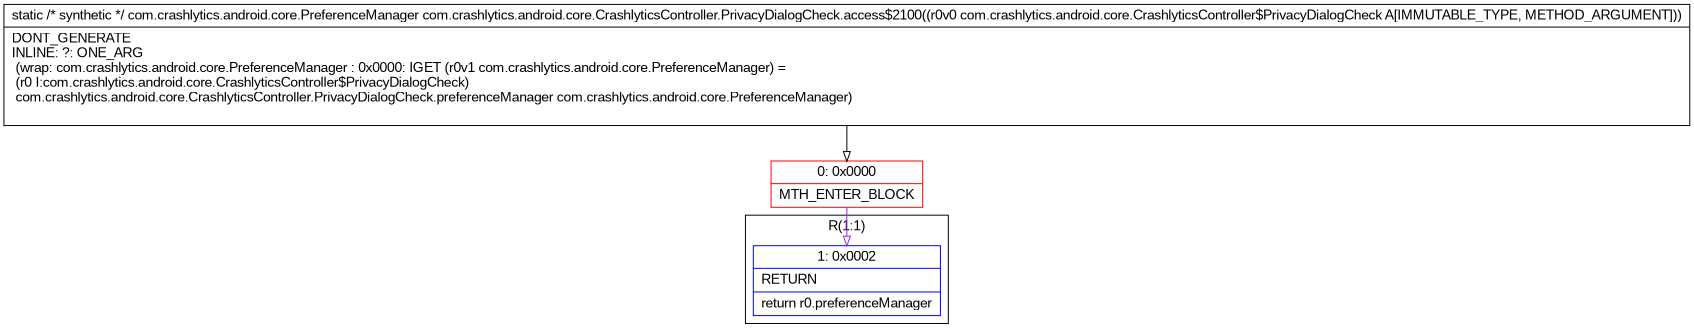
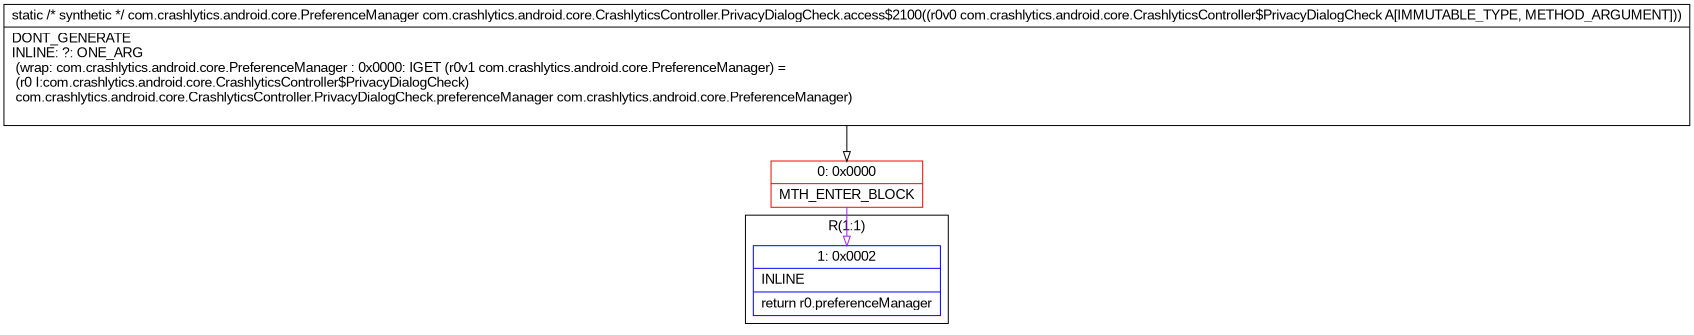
(789, 280) -> (783, 280)
